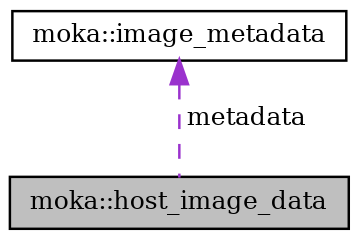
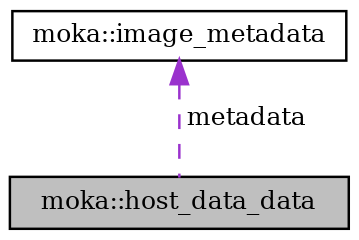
(179, 203) -> (179, 203)
